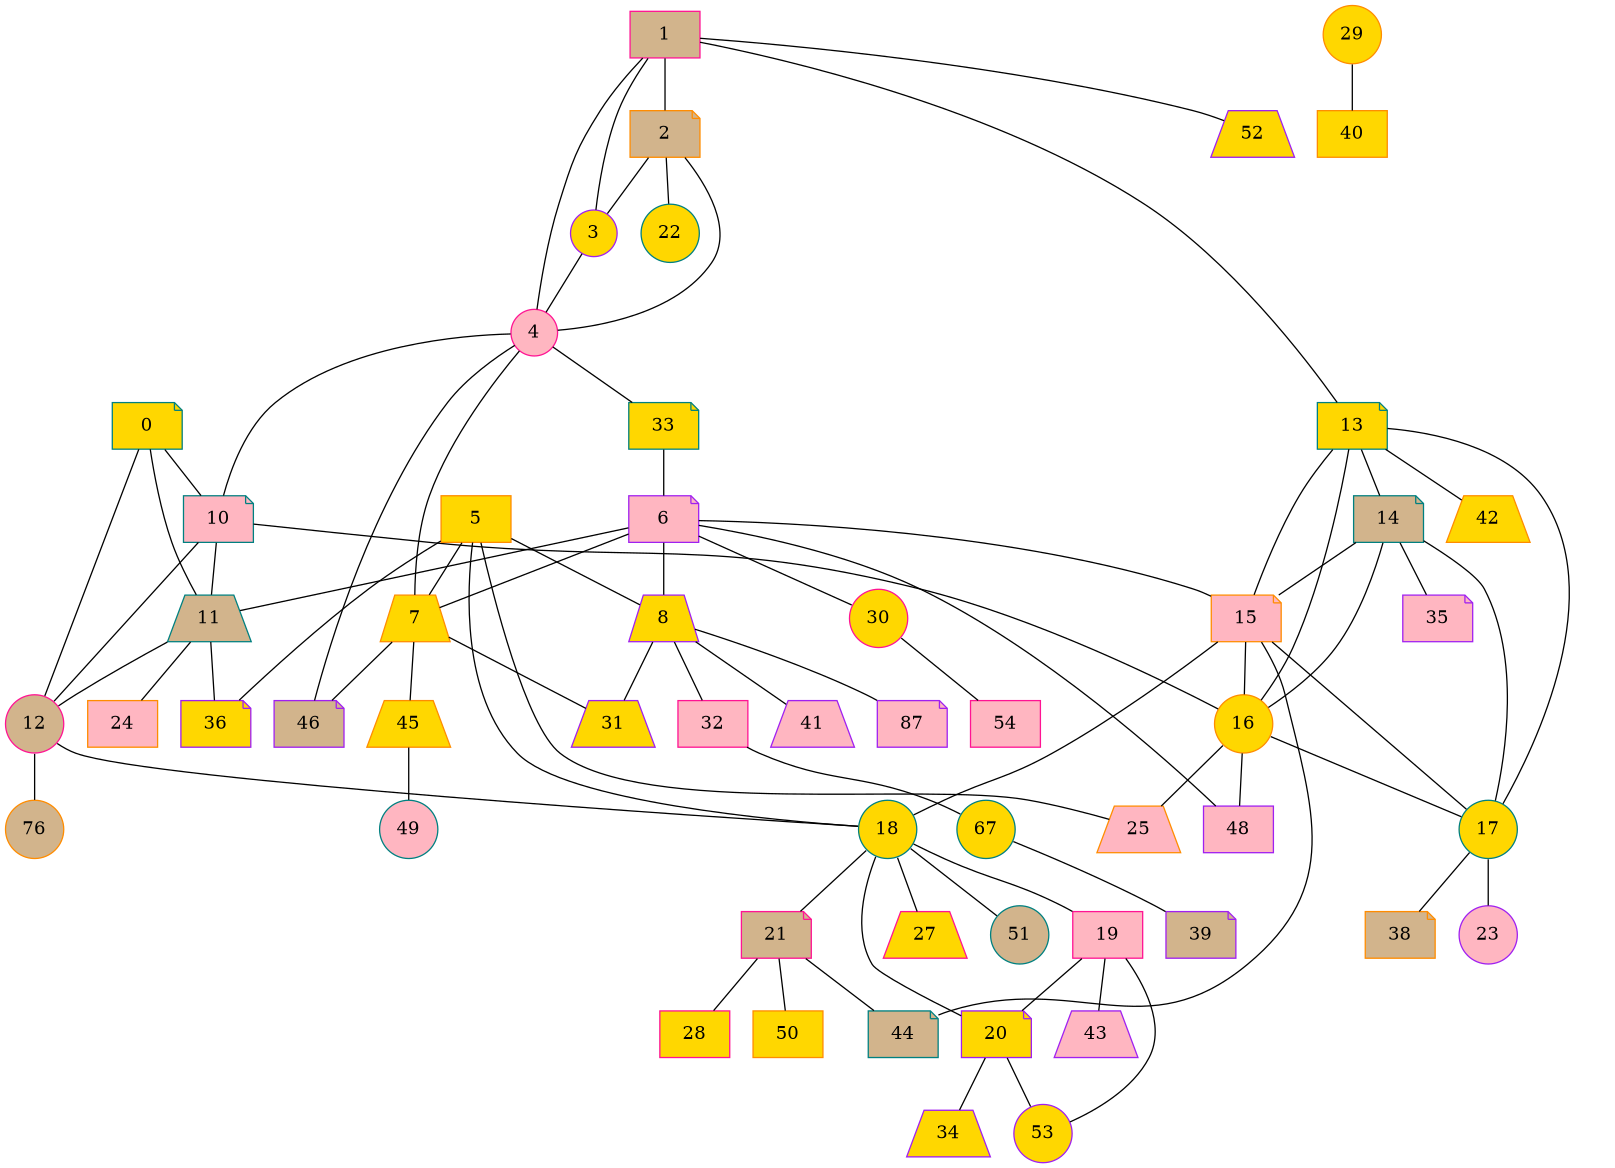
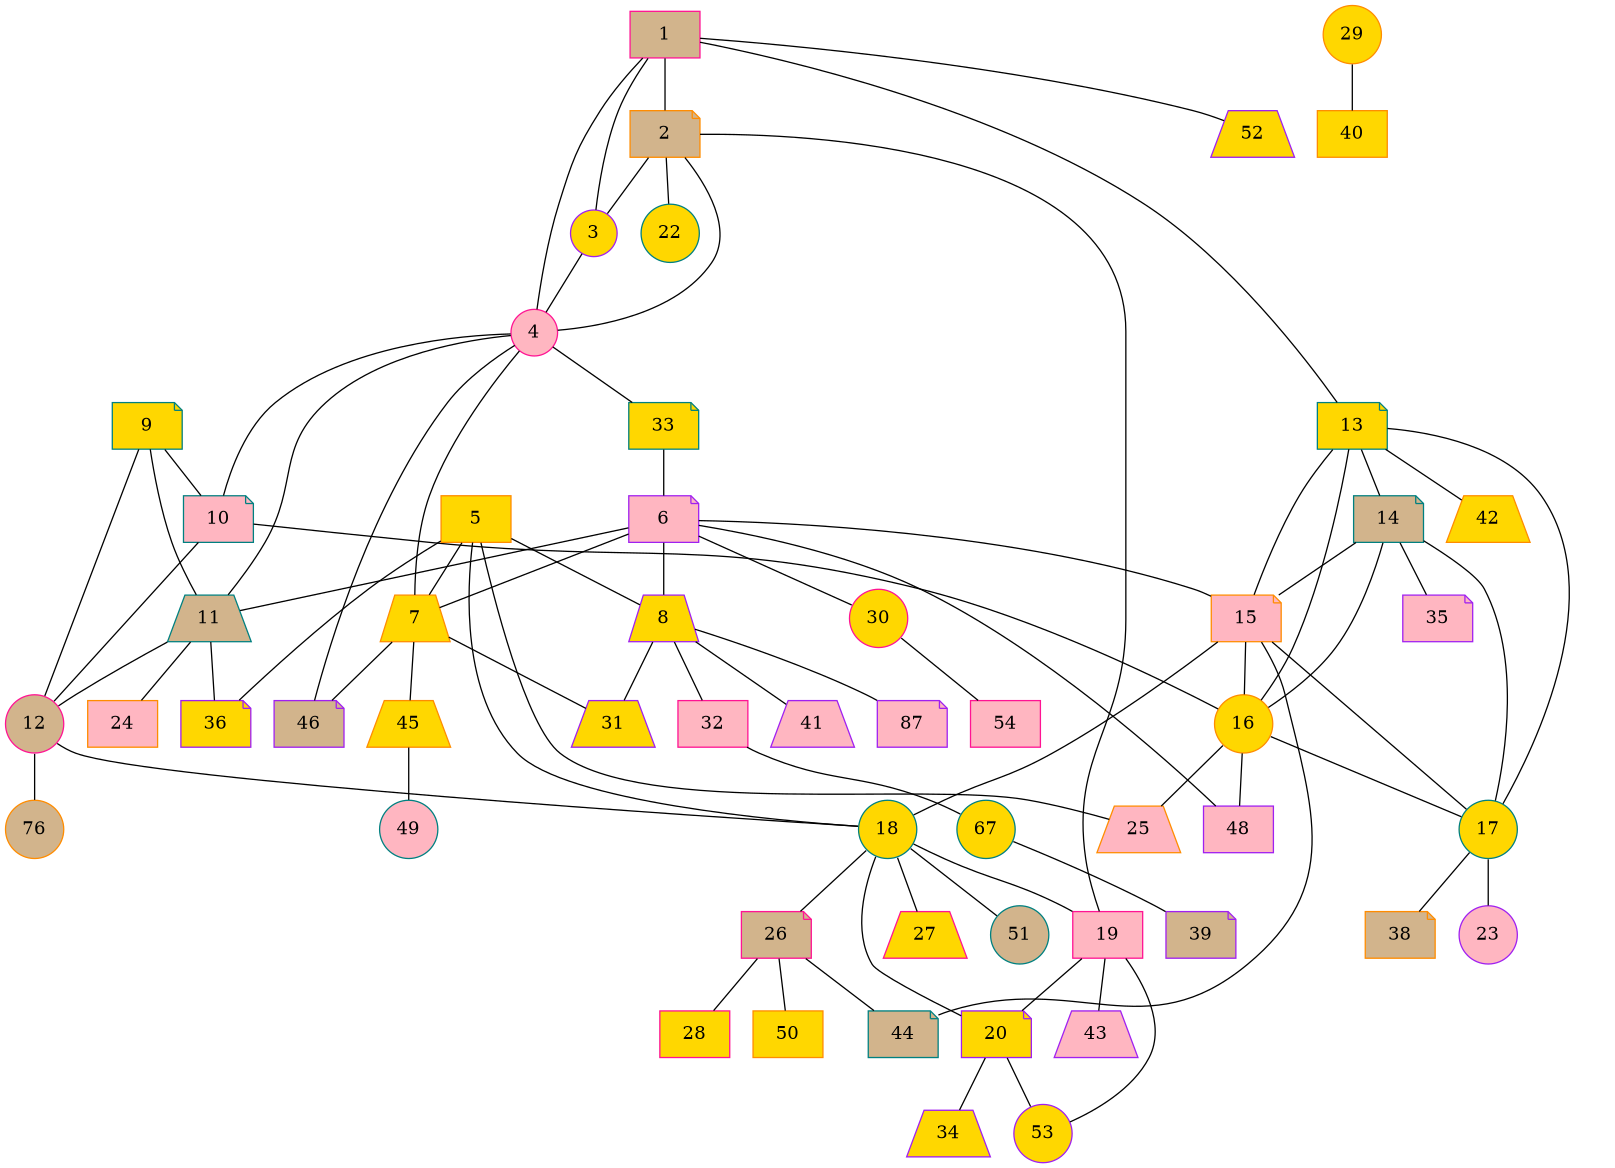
none -> (1126, 368)
(147, 426) -> (147, 426)
(214, 569) -> (319, 410)
(776, 935) -> (776, 935)
